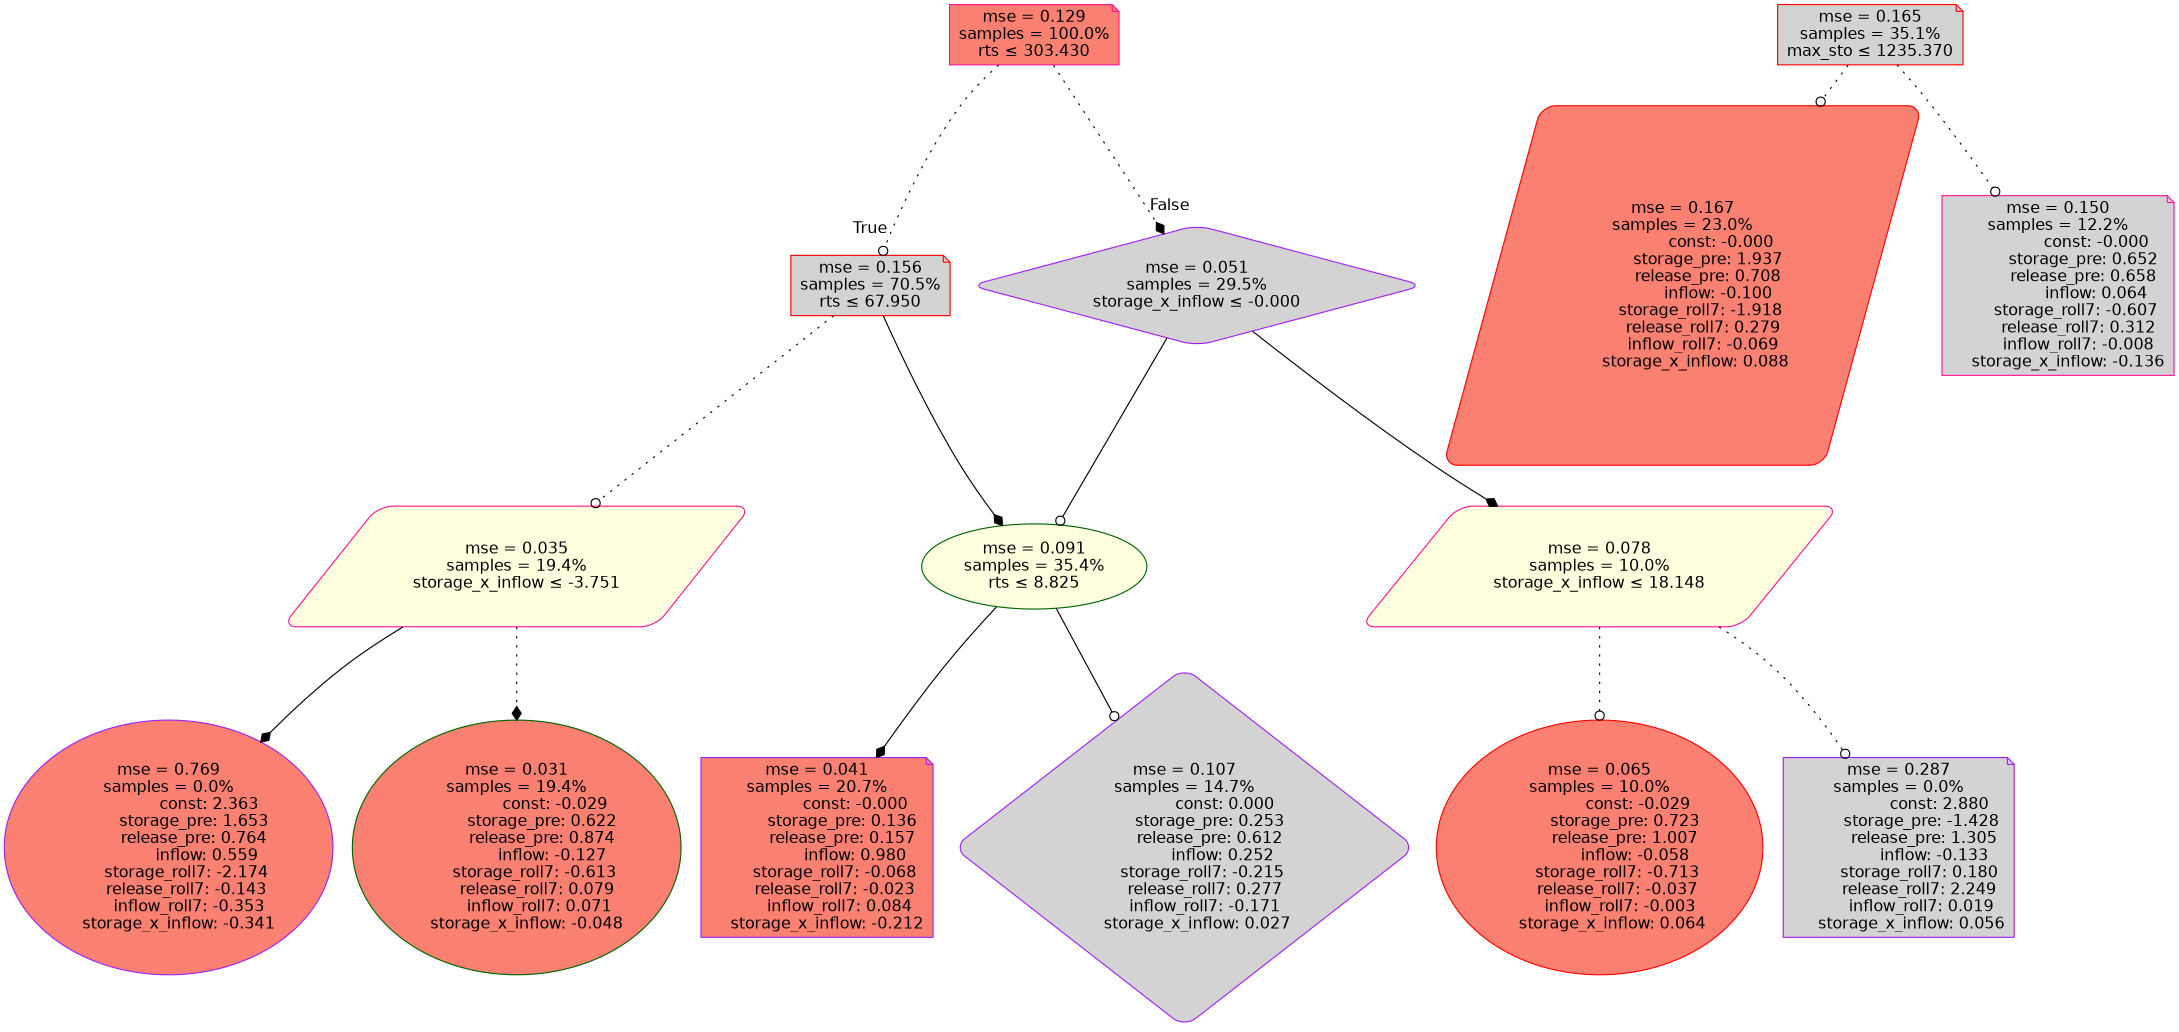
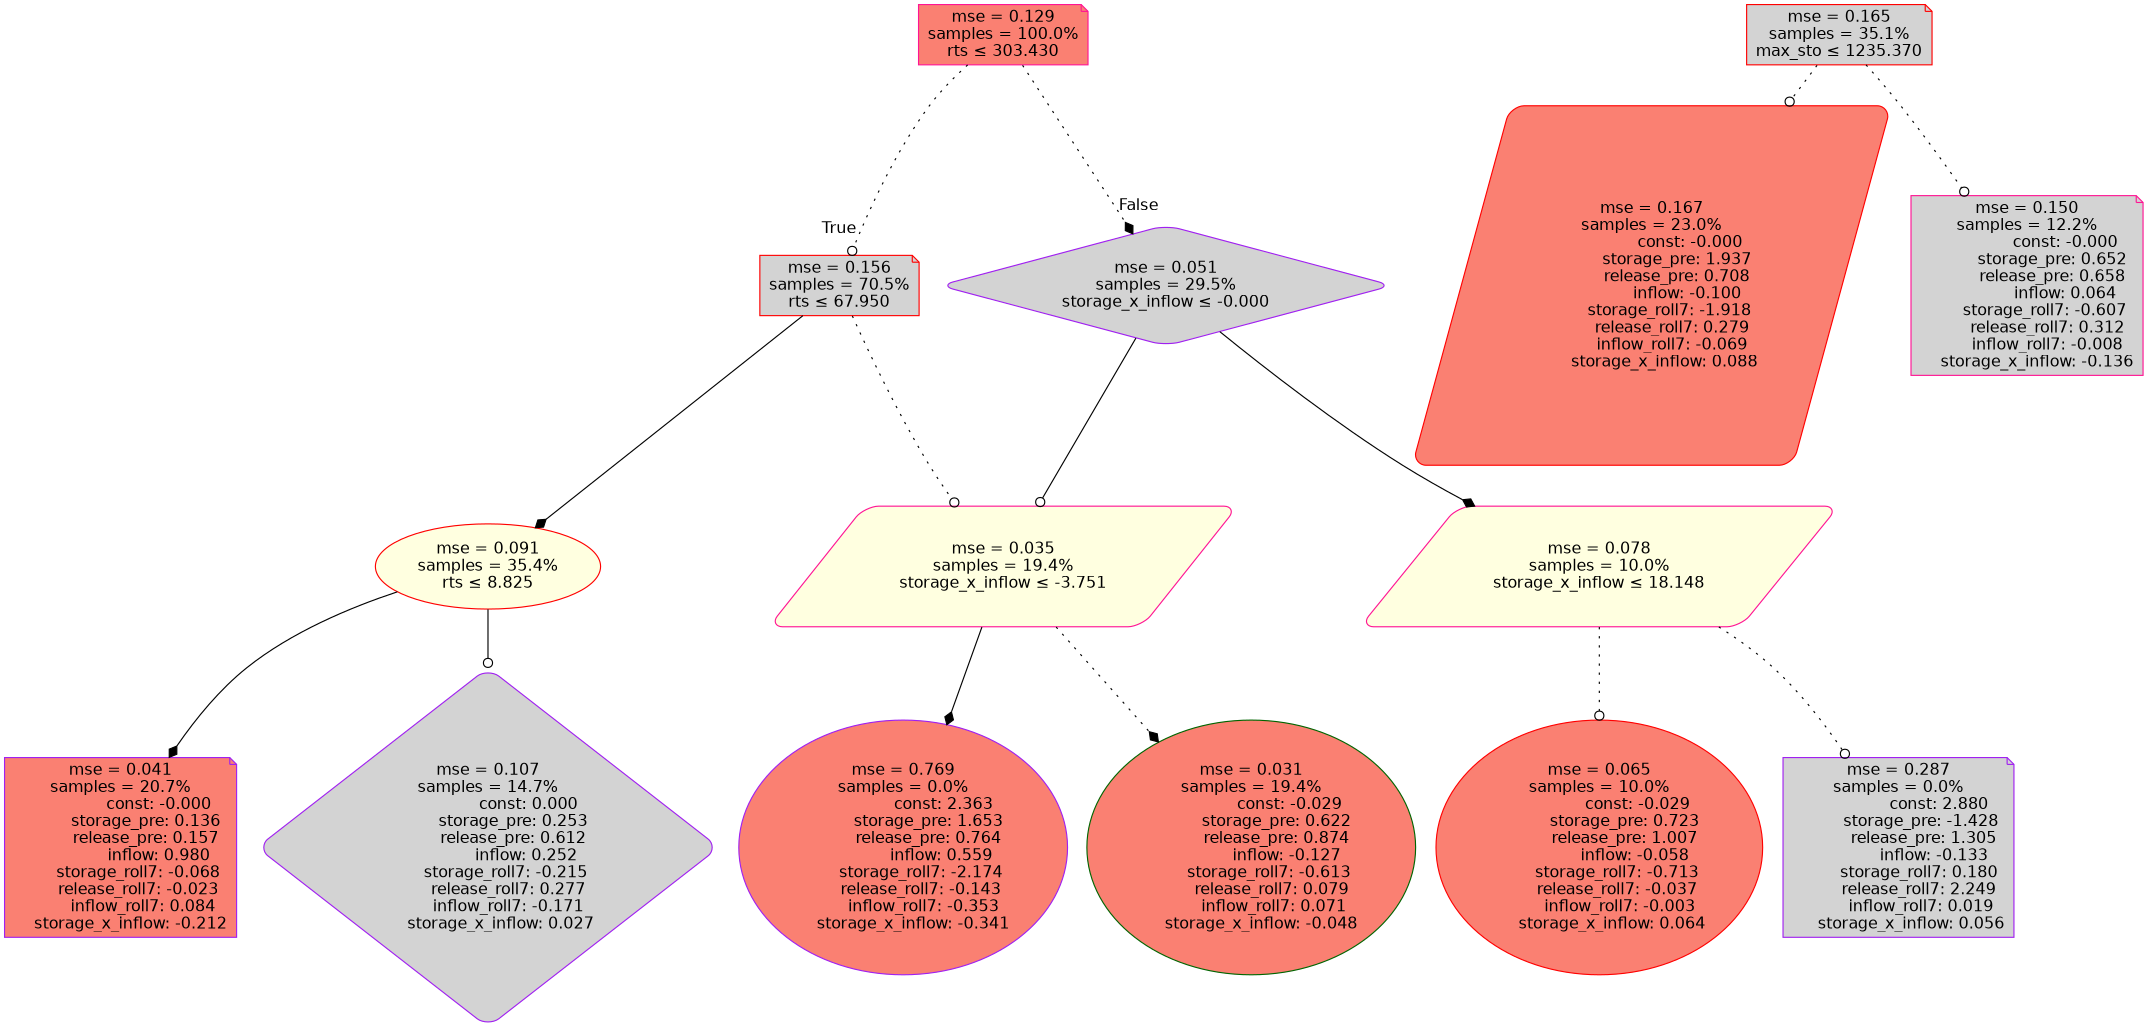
(1115, 427) -> (1089, 418)
(1034, 566) -> (488, 566)
